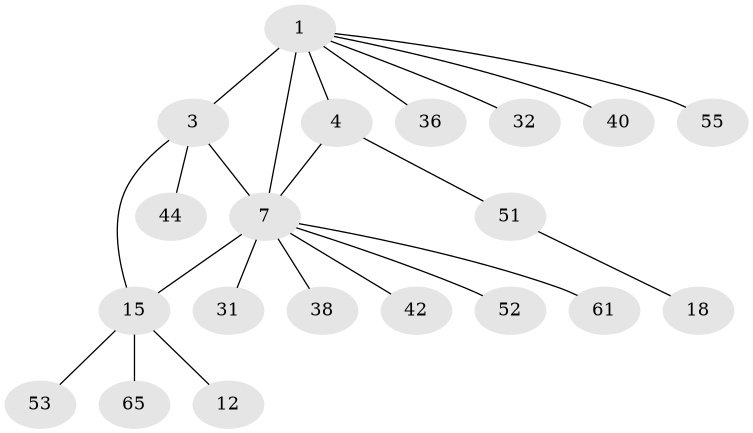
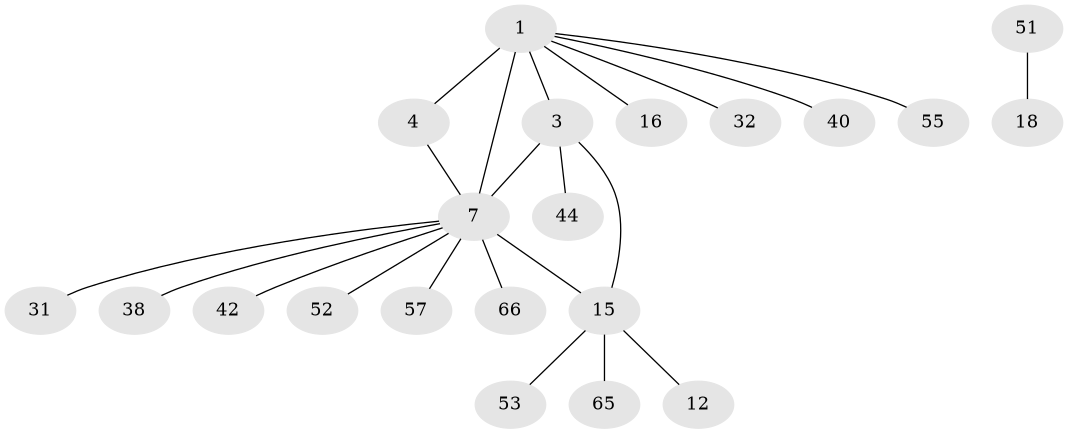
(431, 123) -> (651, 123)
(423, 170) -> none
none -> (416, 311)
(604, 311) -> (510, 311)
